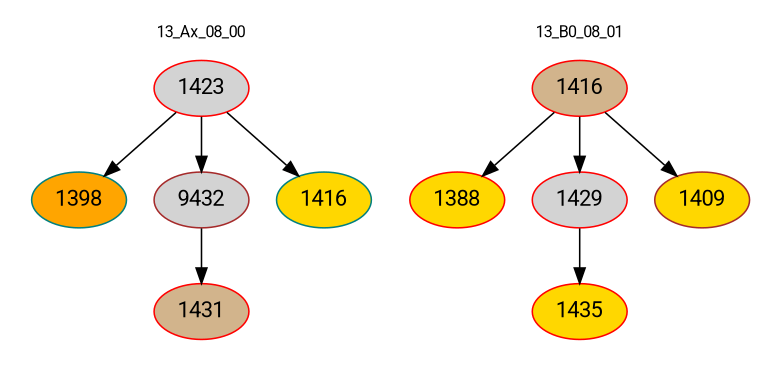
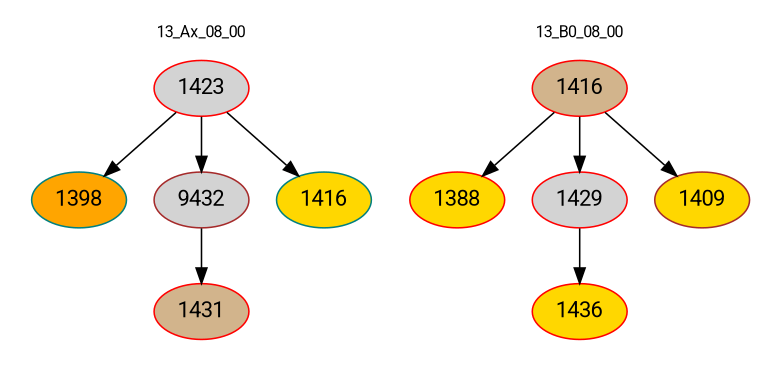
(580, 33) -> (580, 33)
(580, 312) -> (580, 312)
